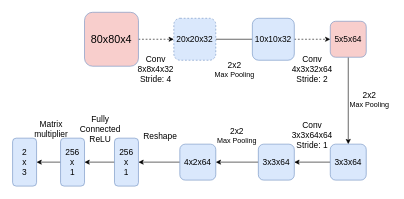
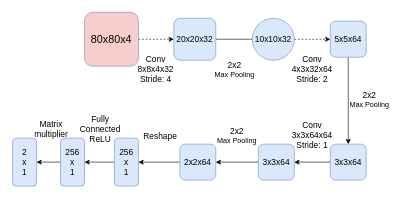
(195, 39) -> (195, 39)
(273, 39) -> (273, 39)
(348, 39) -> (348, 39)
(24, 162) -> (24, 162)
(198, 162) -> (198, 162)
